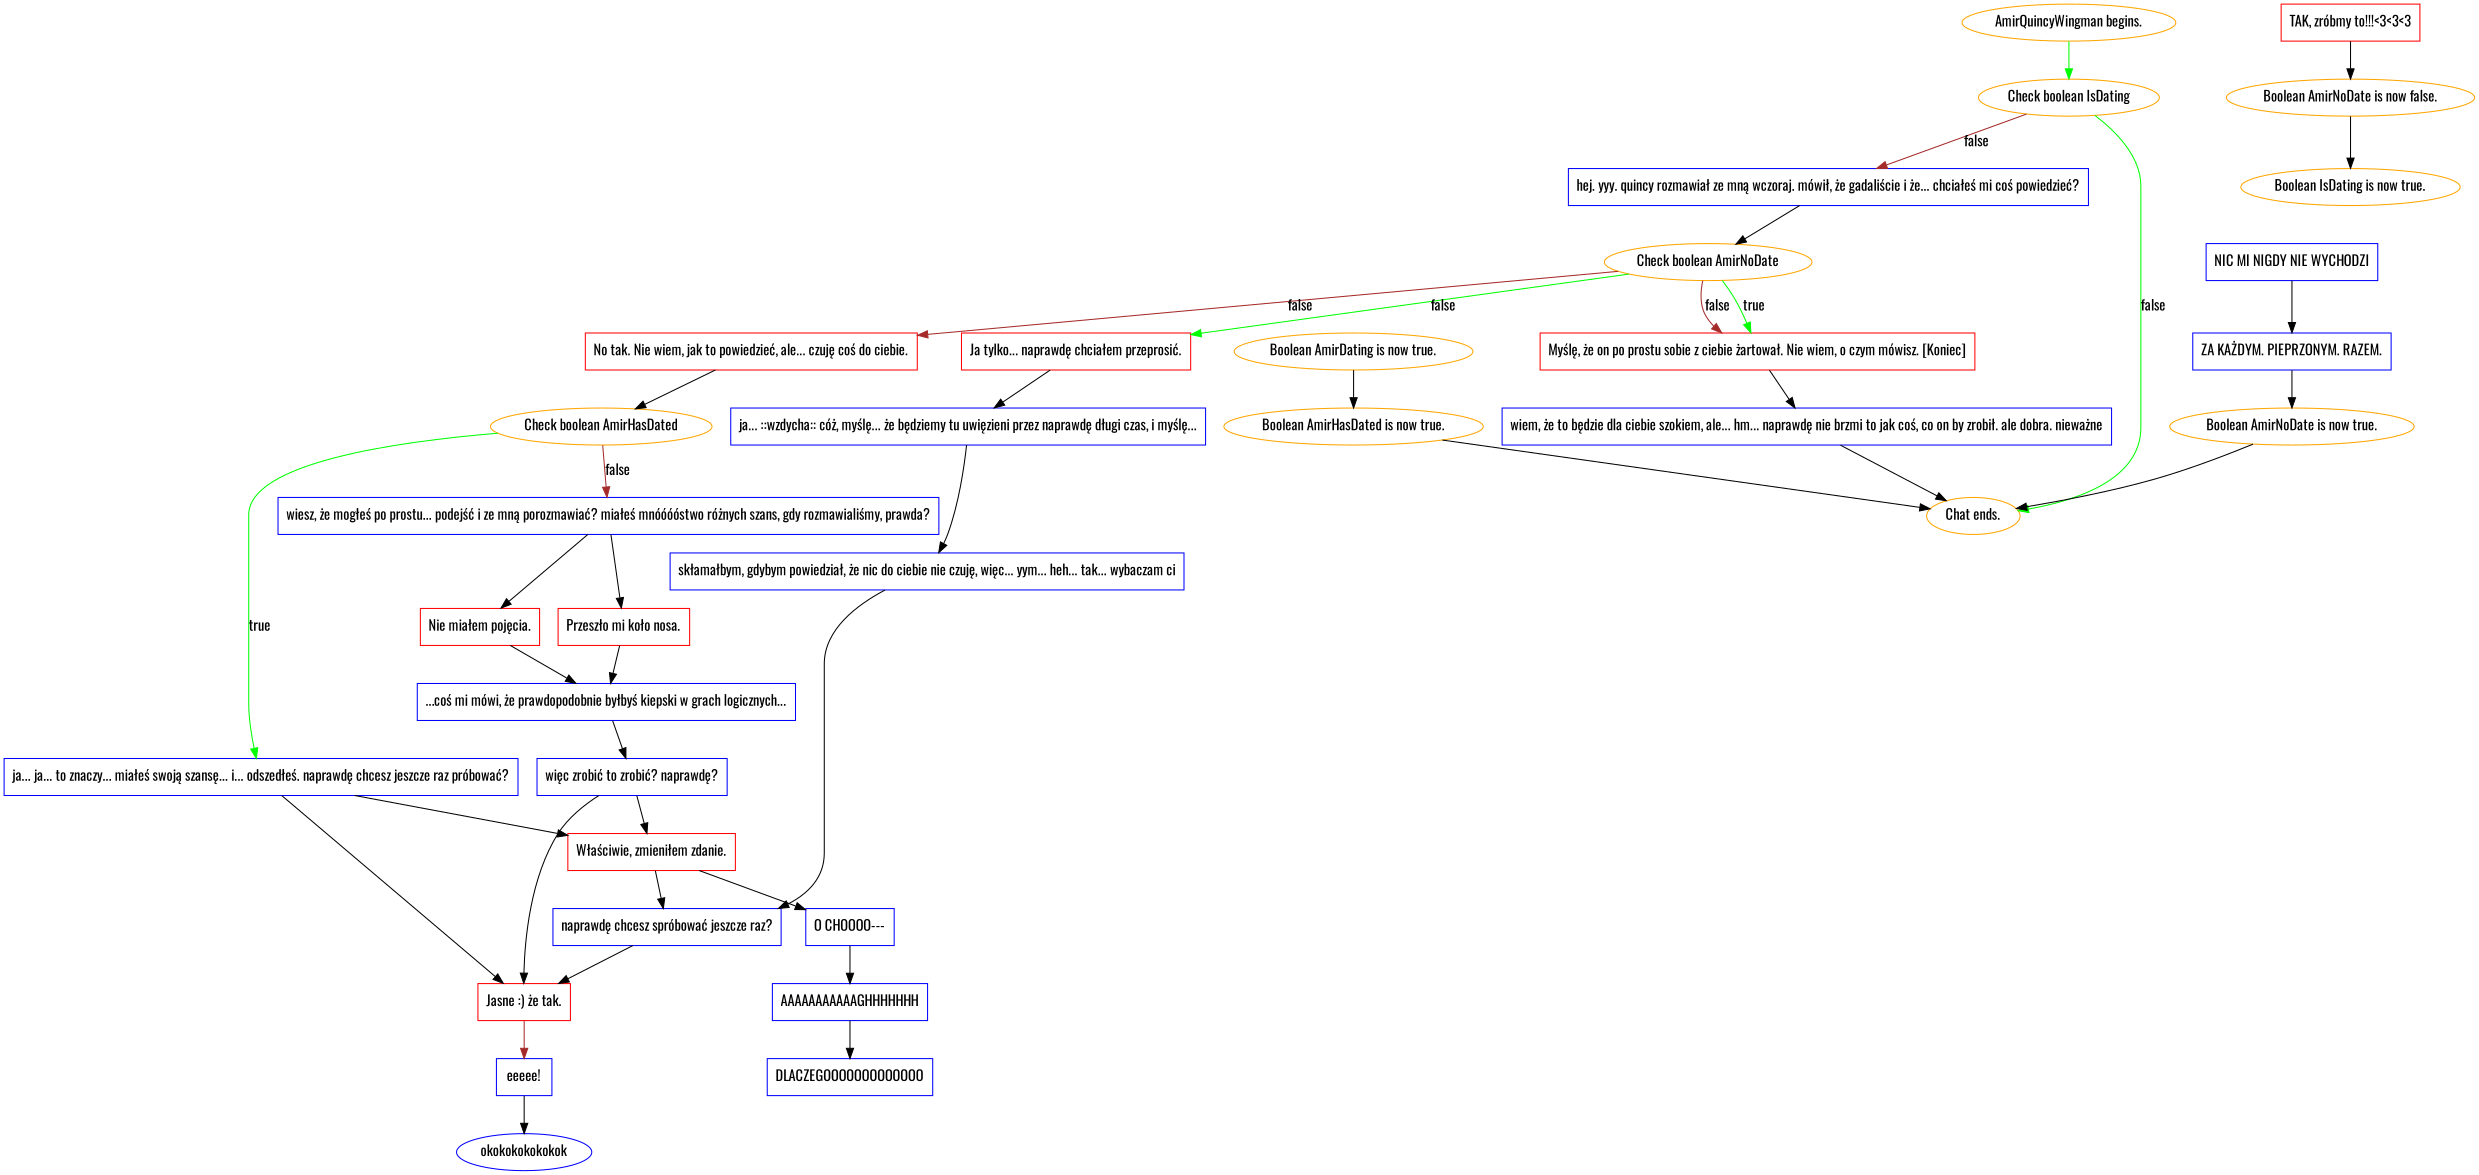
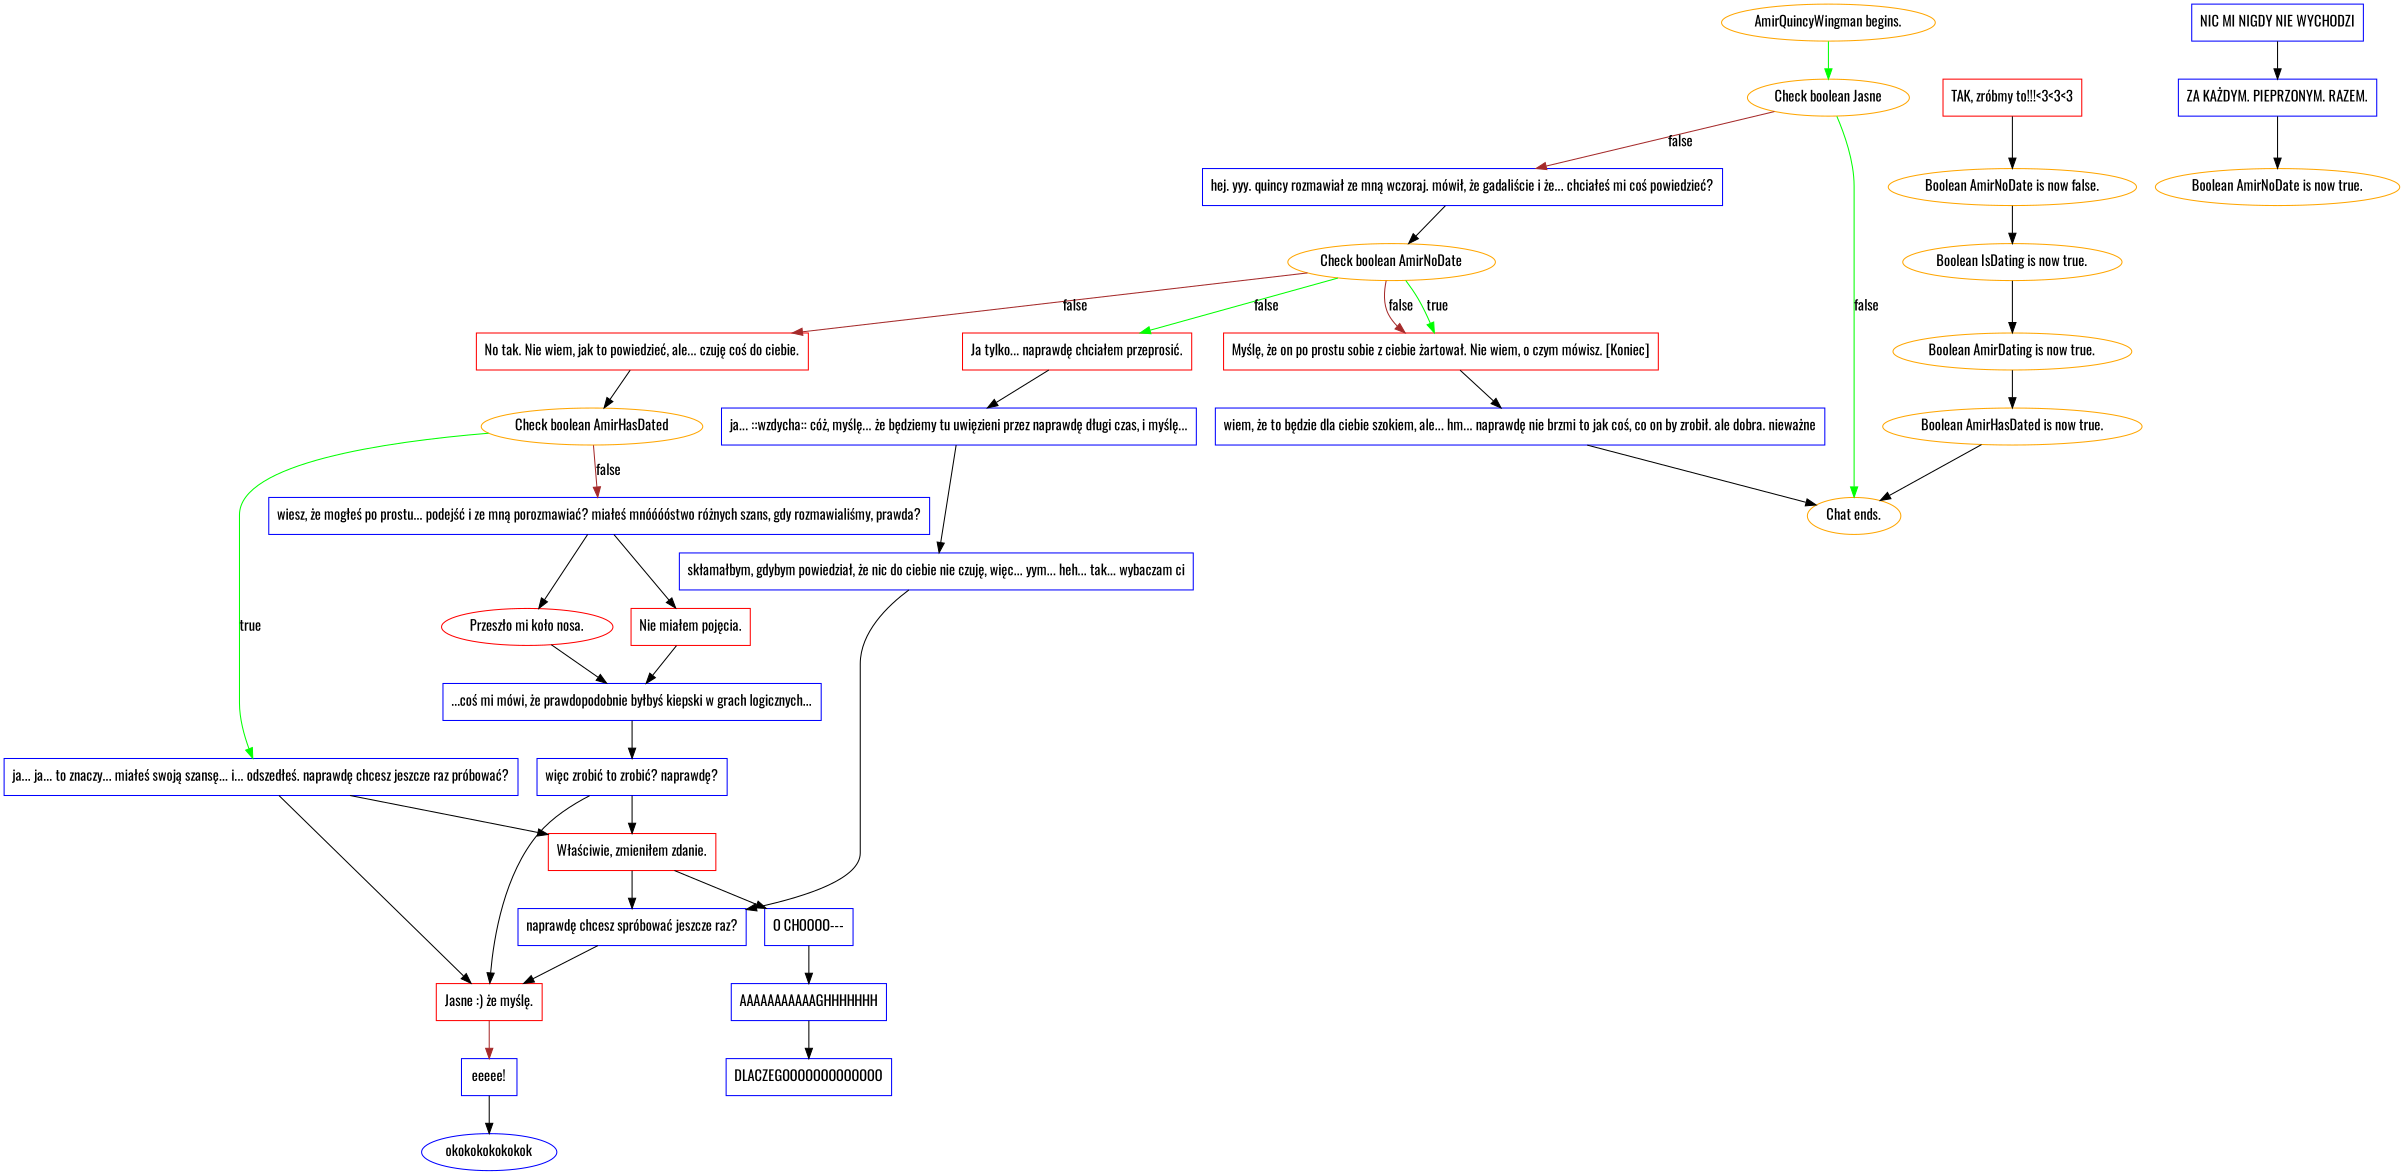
(2069, 98) -> (1828, 98)
none -> (2012, 302)
(2142, 483) -> none
(624, 627) -> (527, 627)
(524, 1002) -> (489, 1002)
